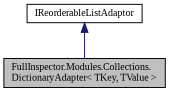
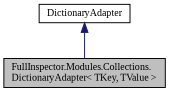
(85, 14) -> (85, 14)
